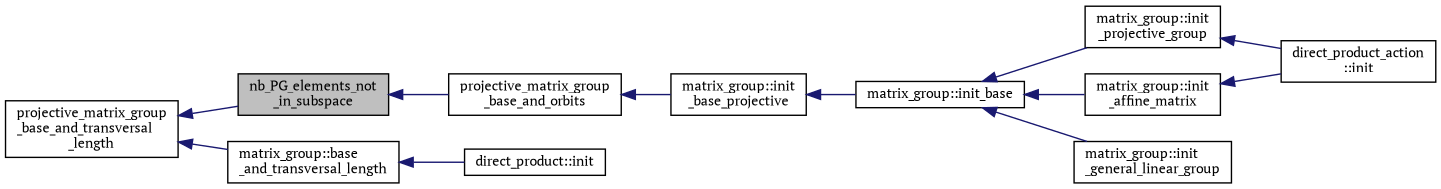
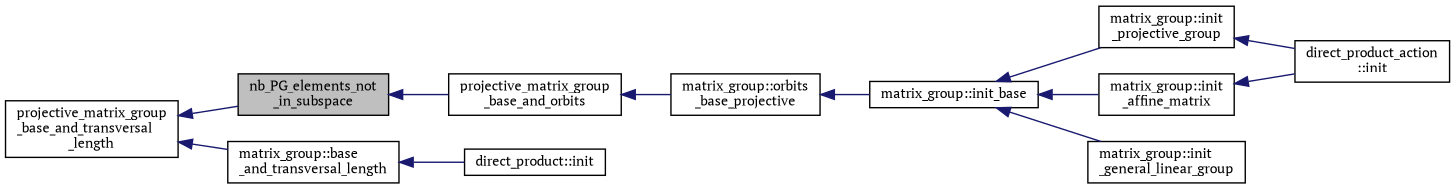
(739, 95) -> (746, 95)
